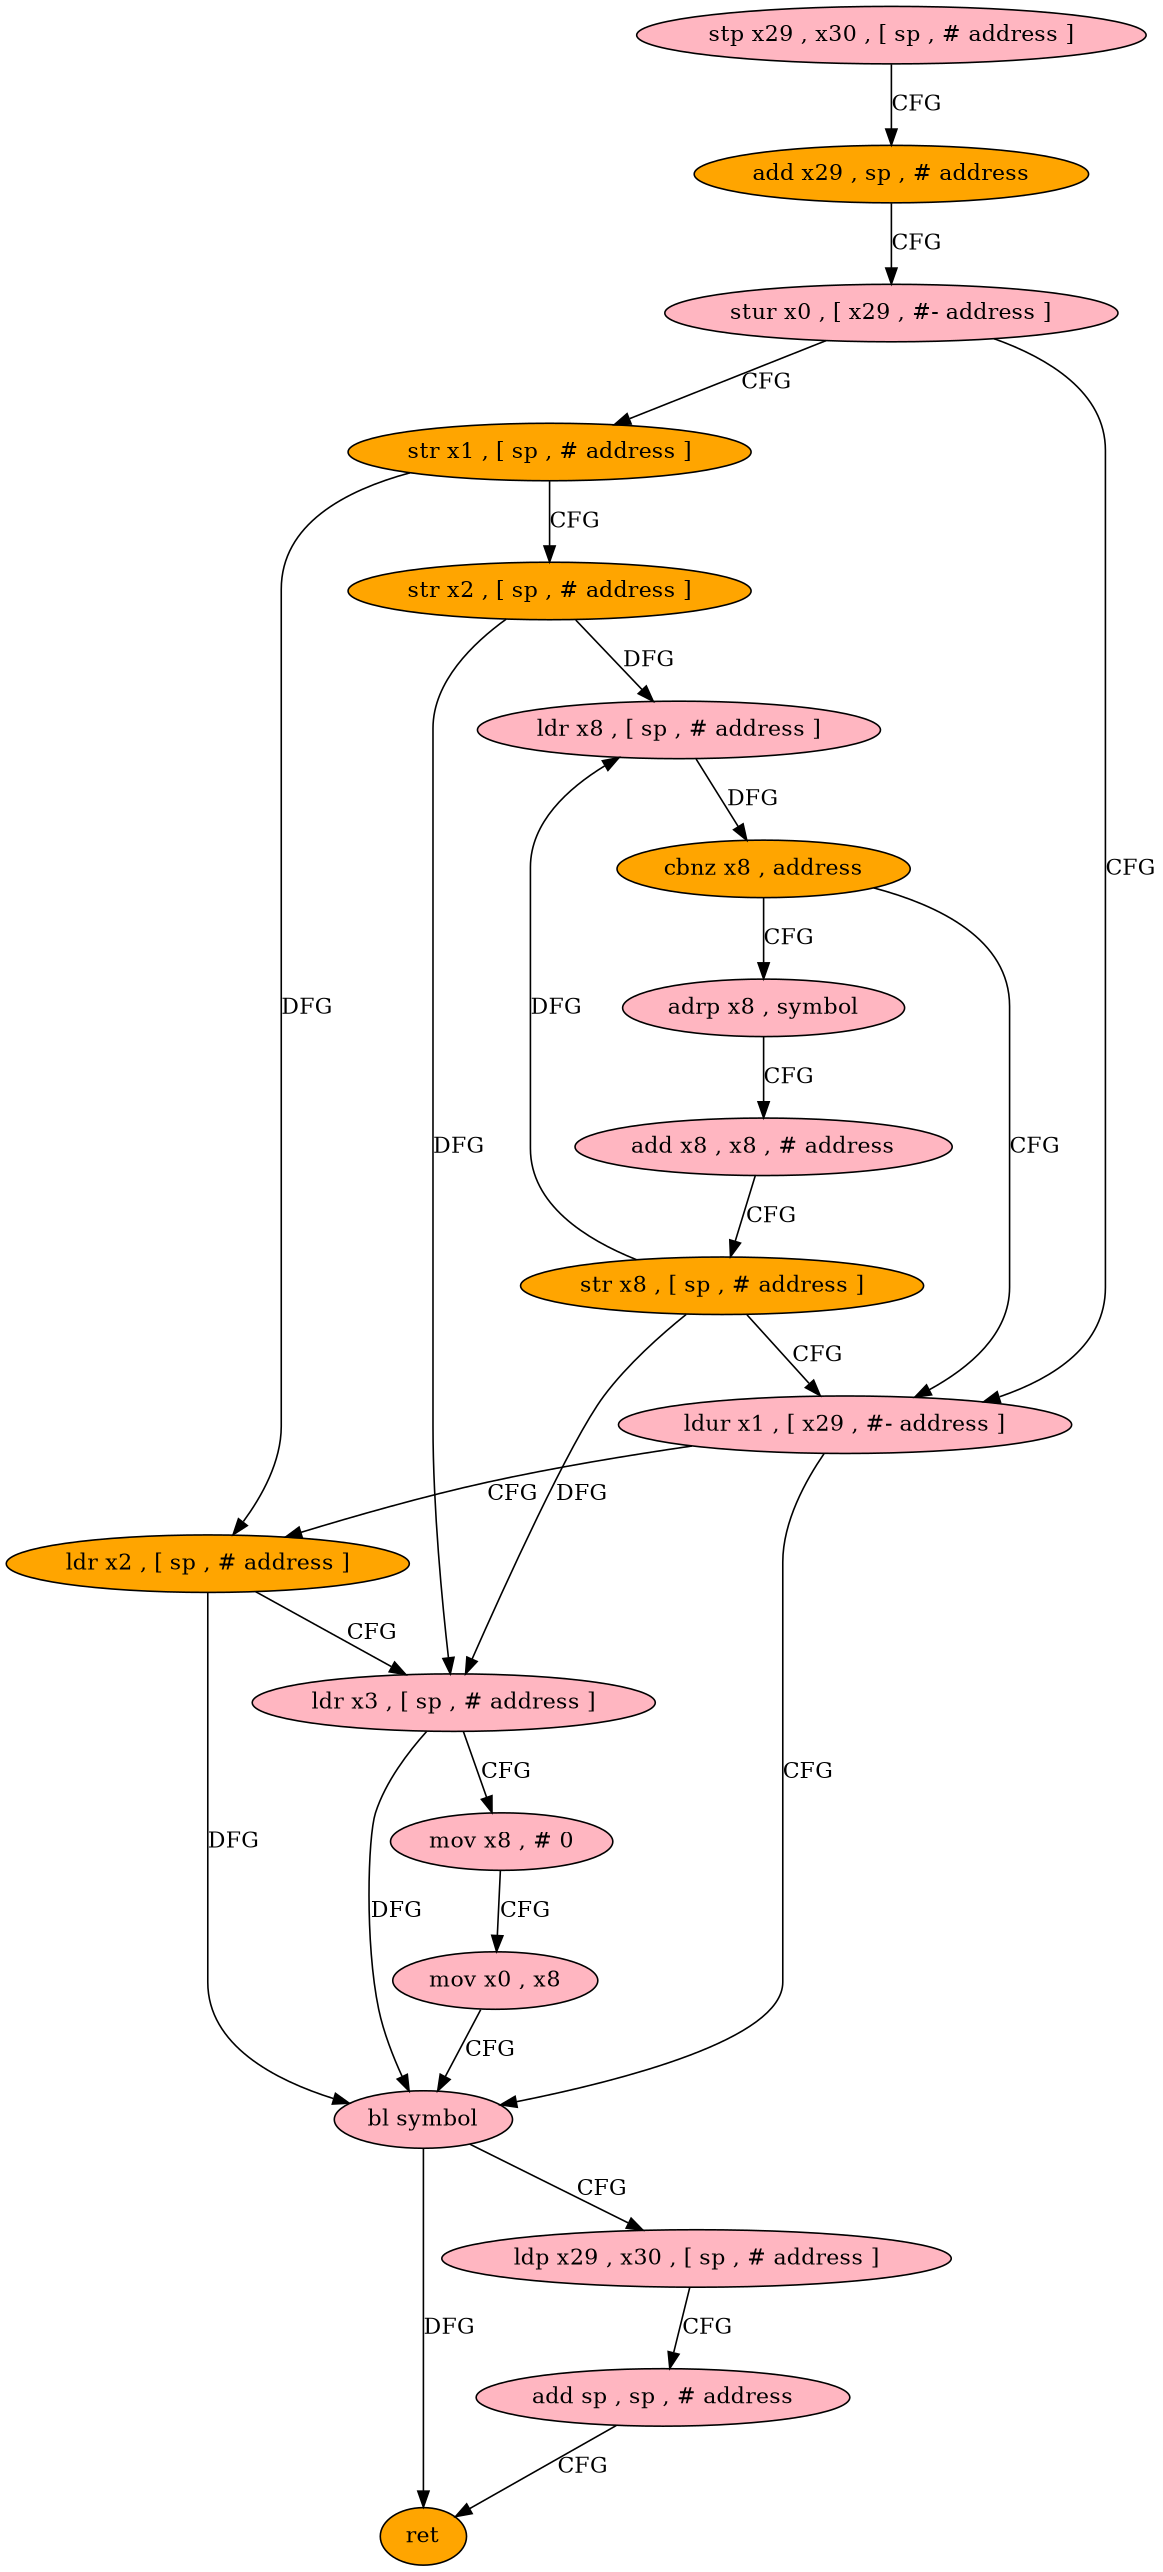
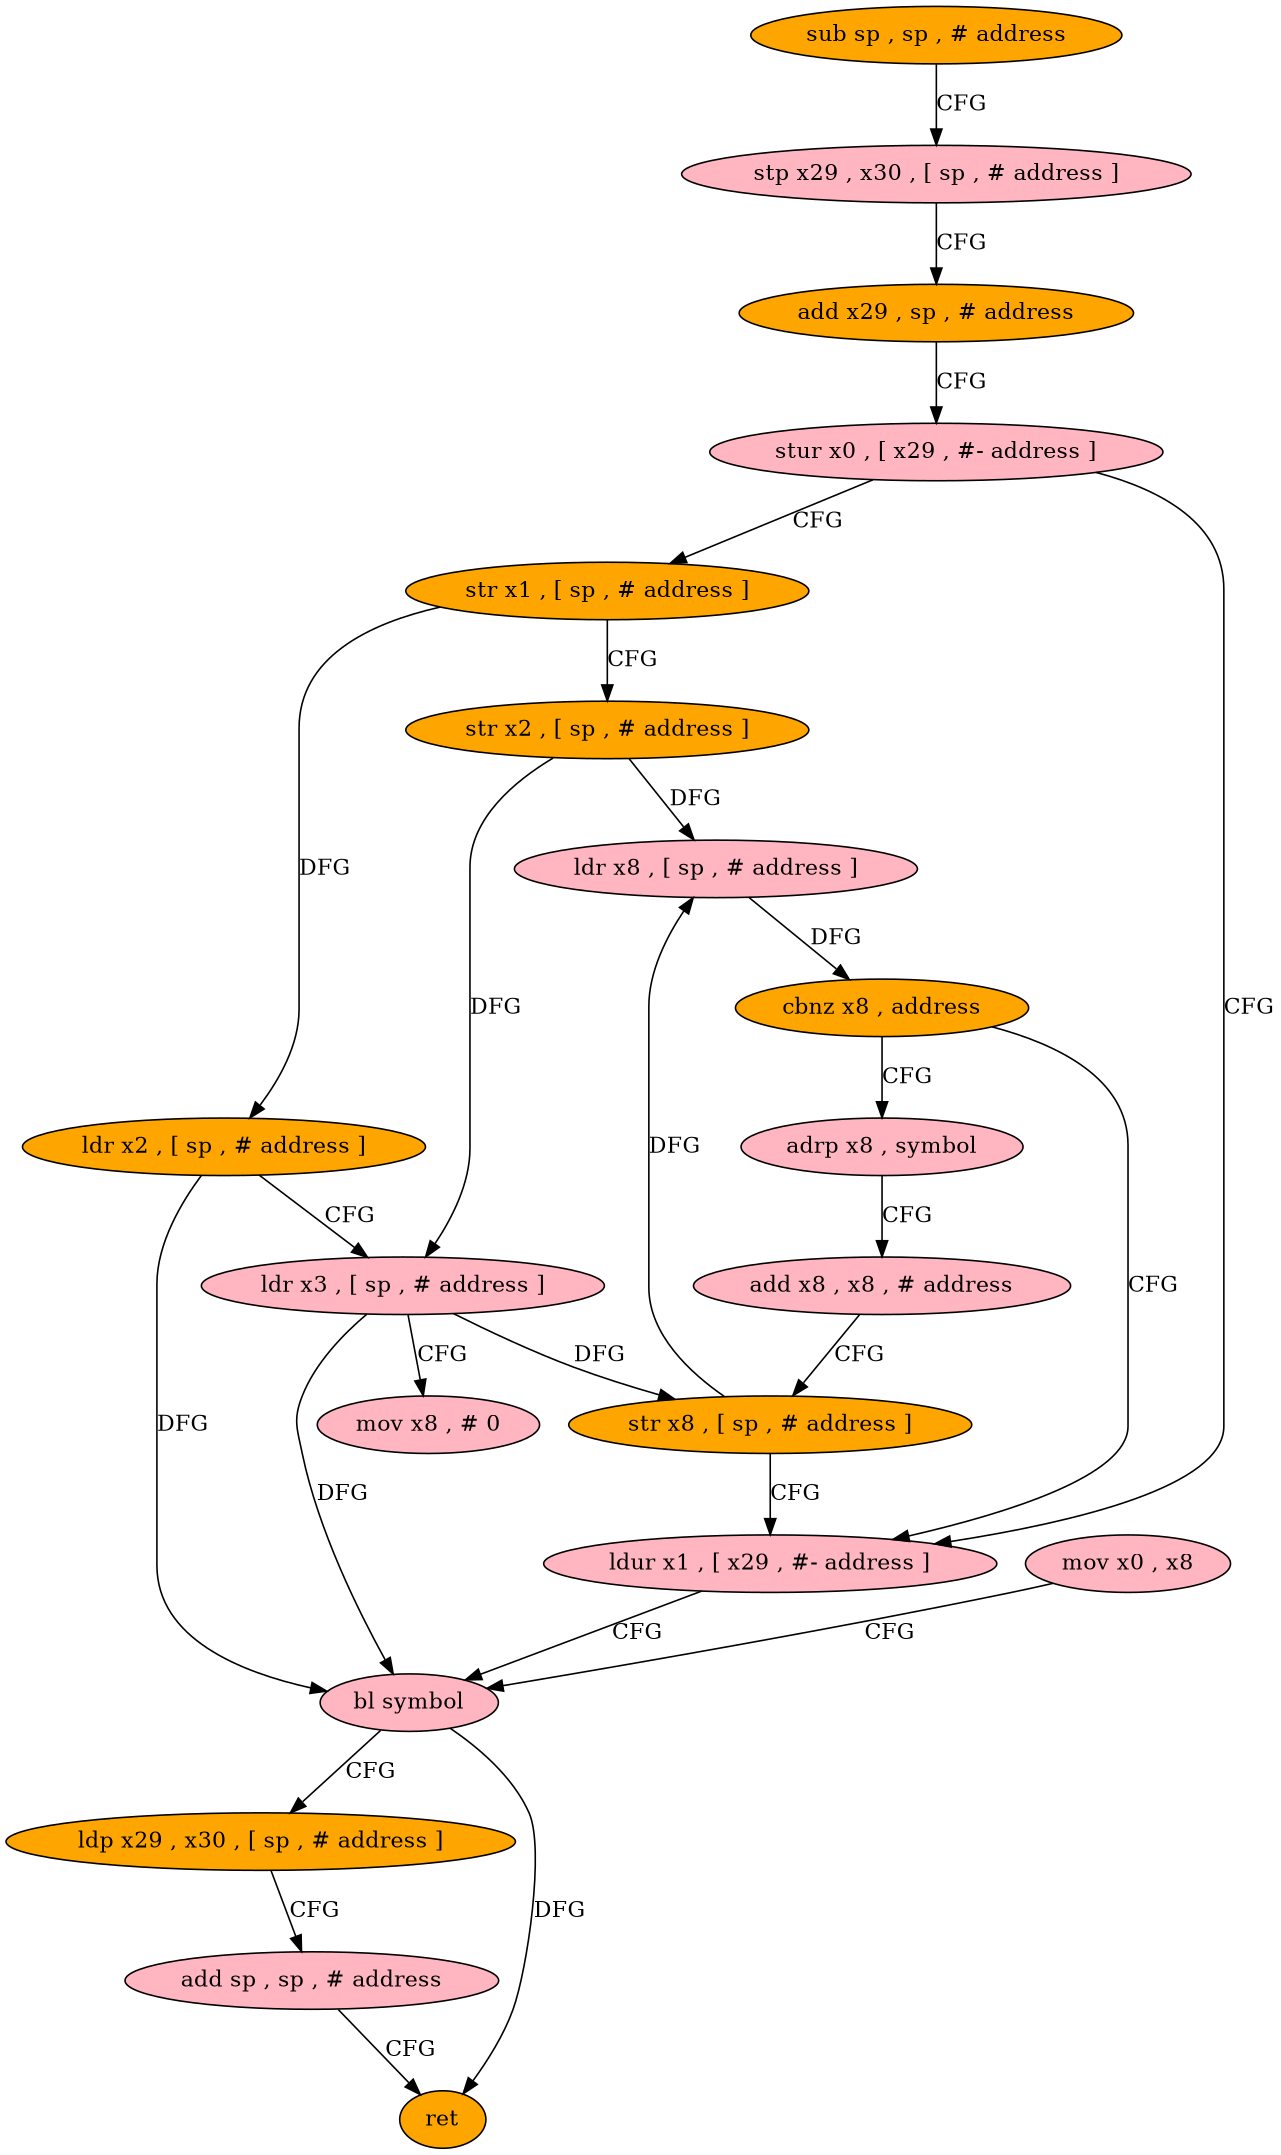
none -> (936, 35)
(495, 1481) -> none
(555, 1482) -> (554, 1360)
(499, 1903) -> none
(697, 2258) -> (261, 1842)
